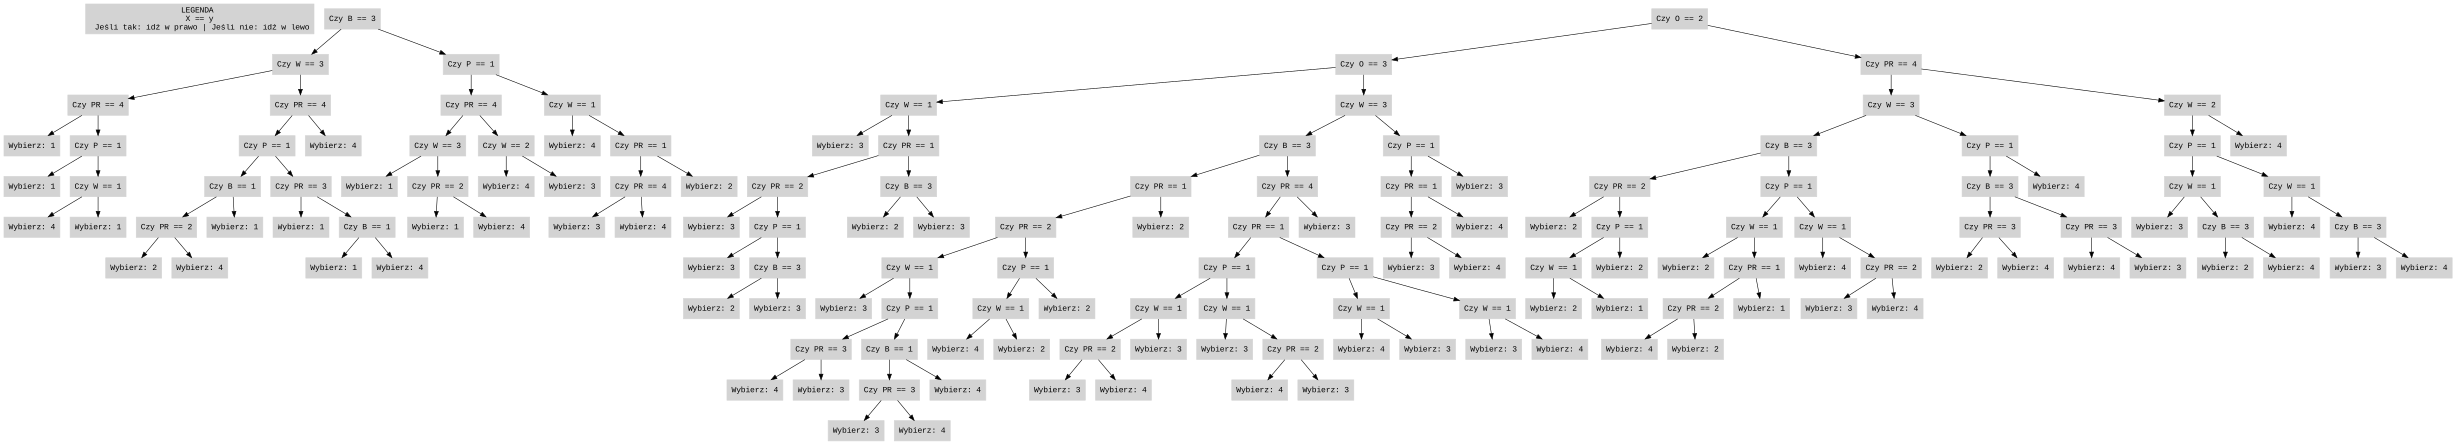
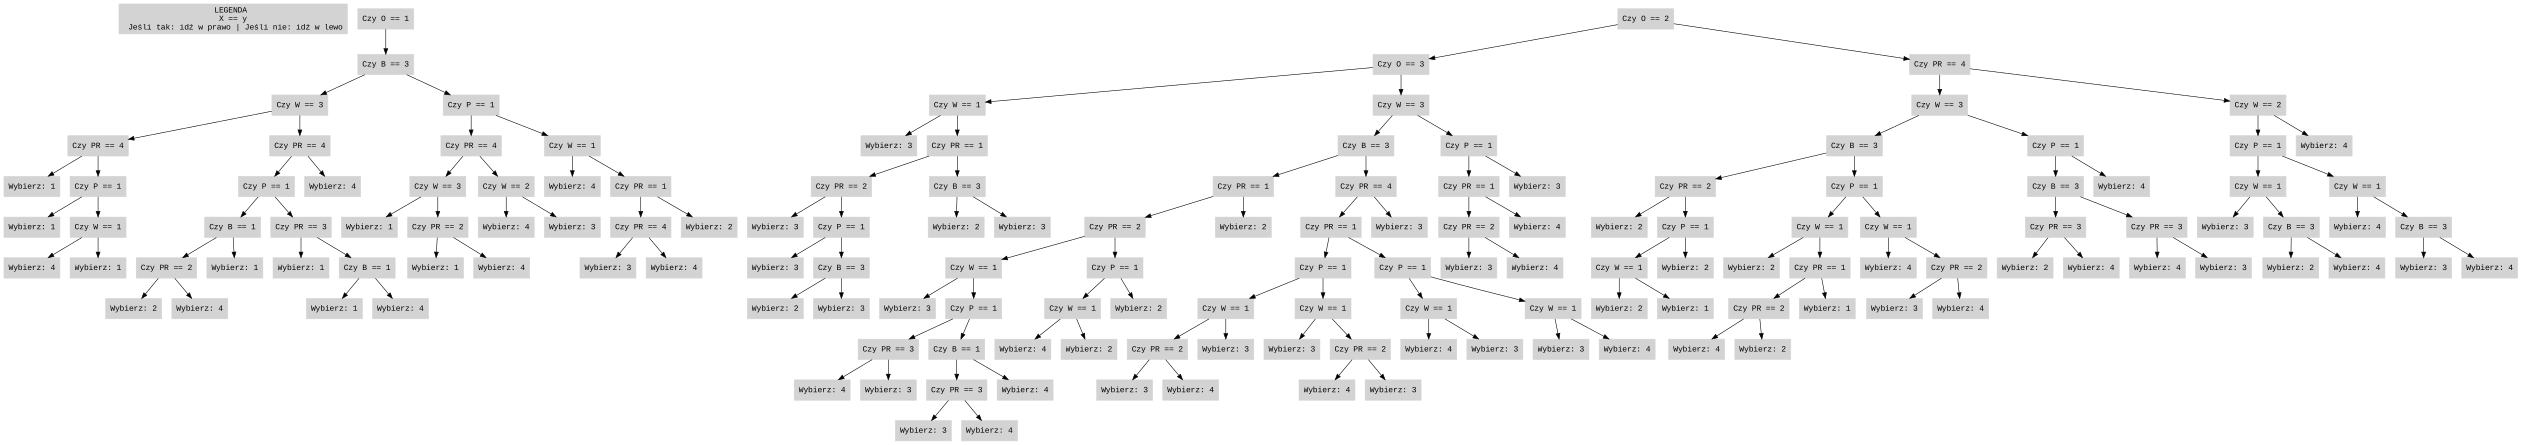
none -> (386, 19)
